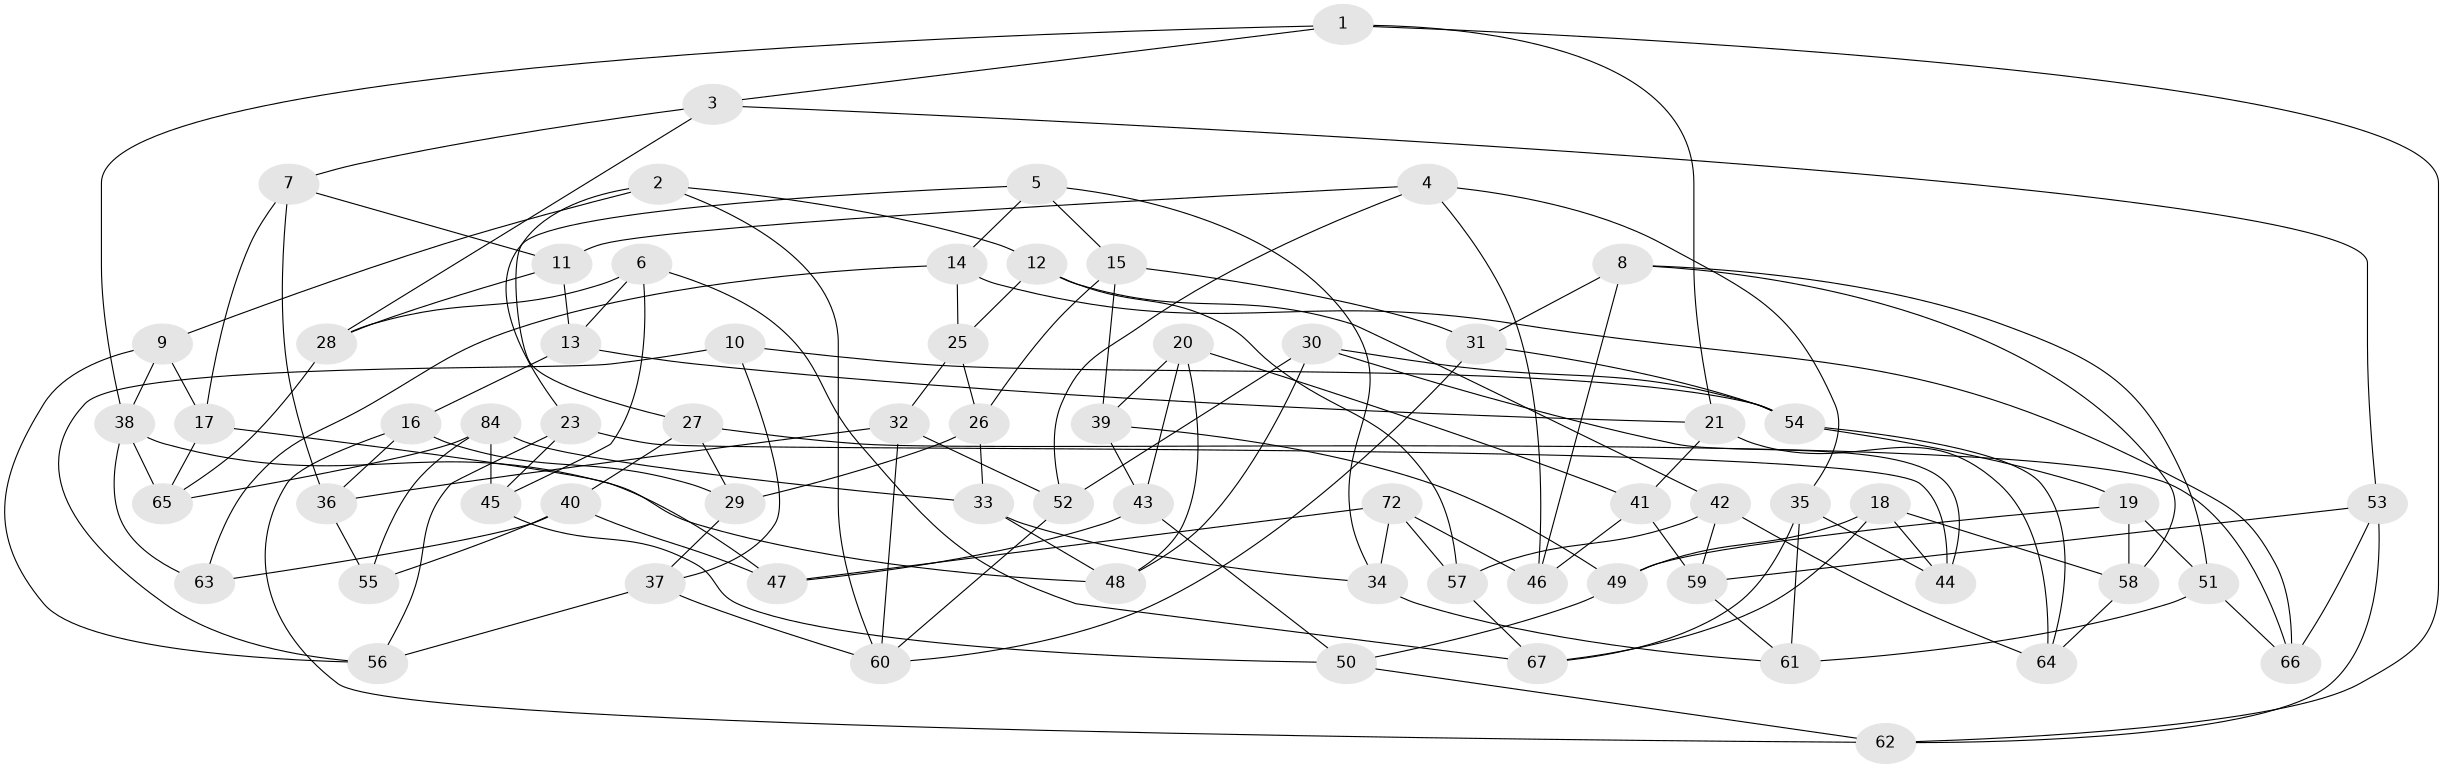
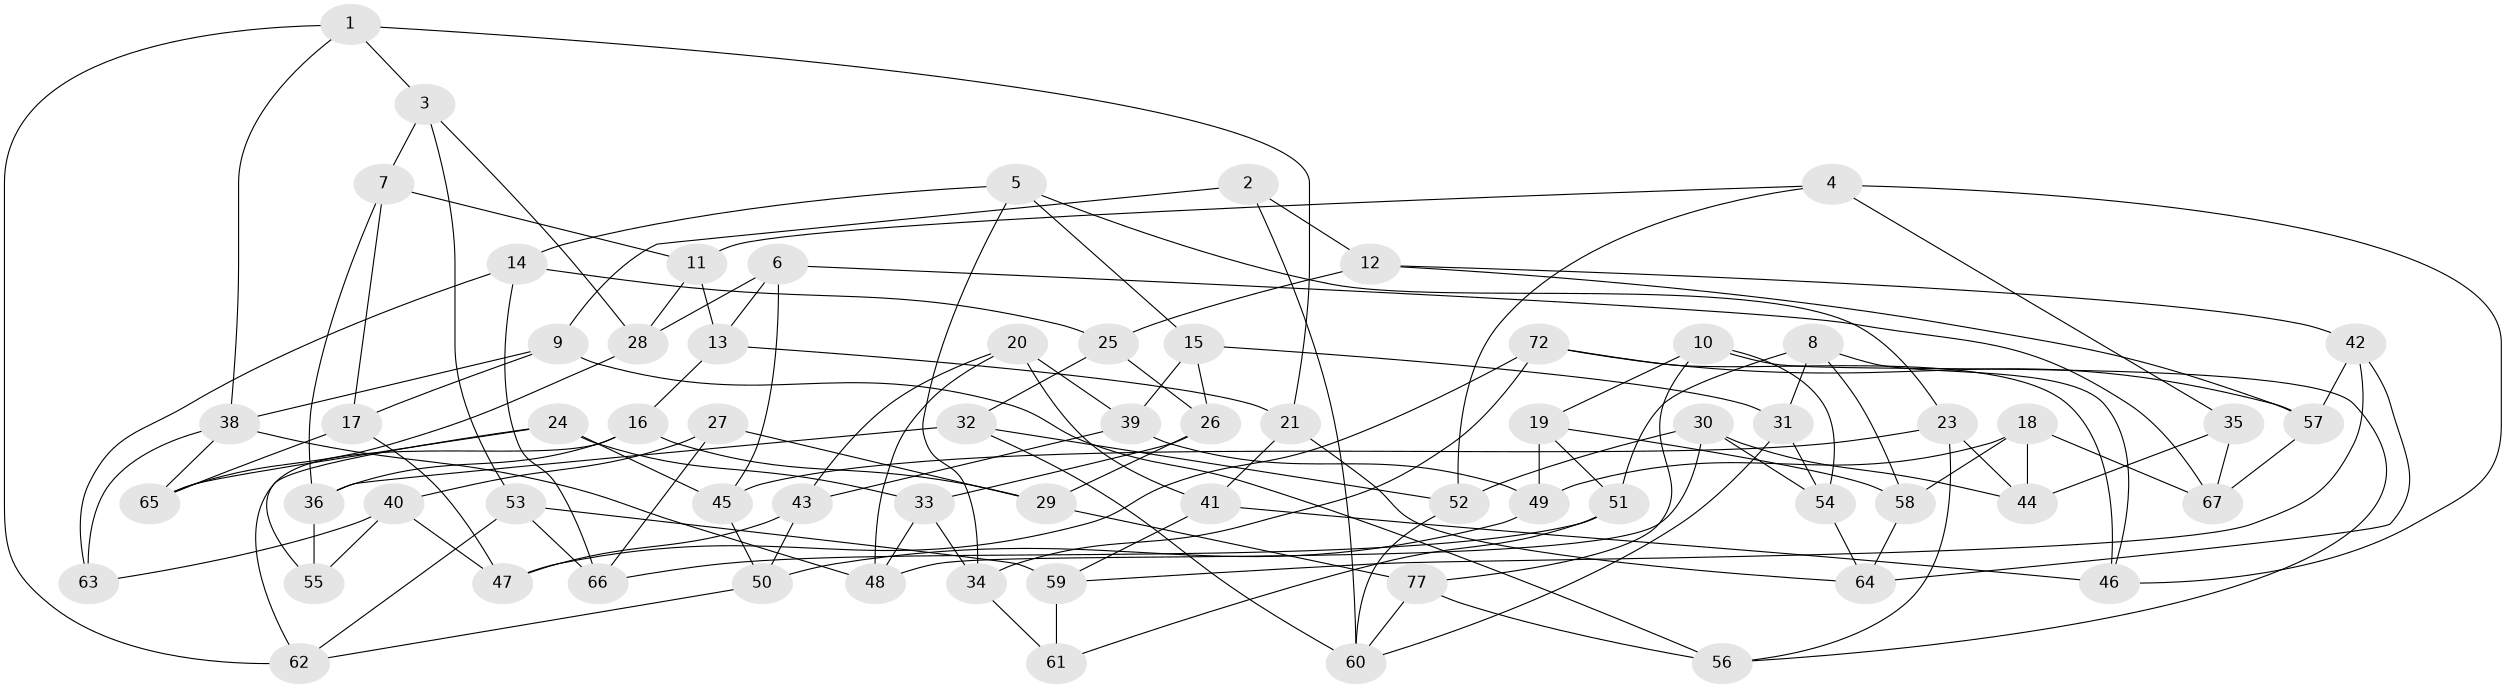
(518, 315) -> none
(491, 424) -> (558, 424)
(2036, 471) -> (1610, 389)
(655, 584) -> (1417, 584)
(1794, 599) -> none
